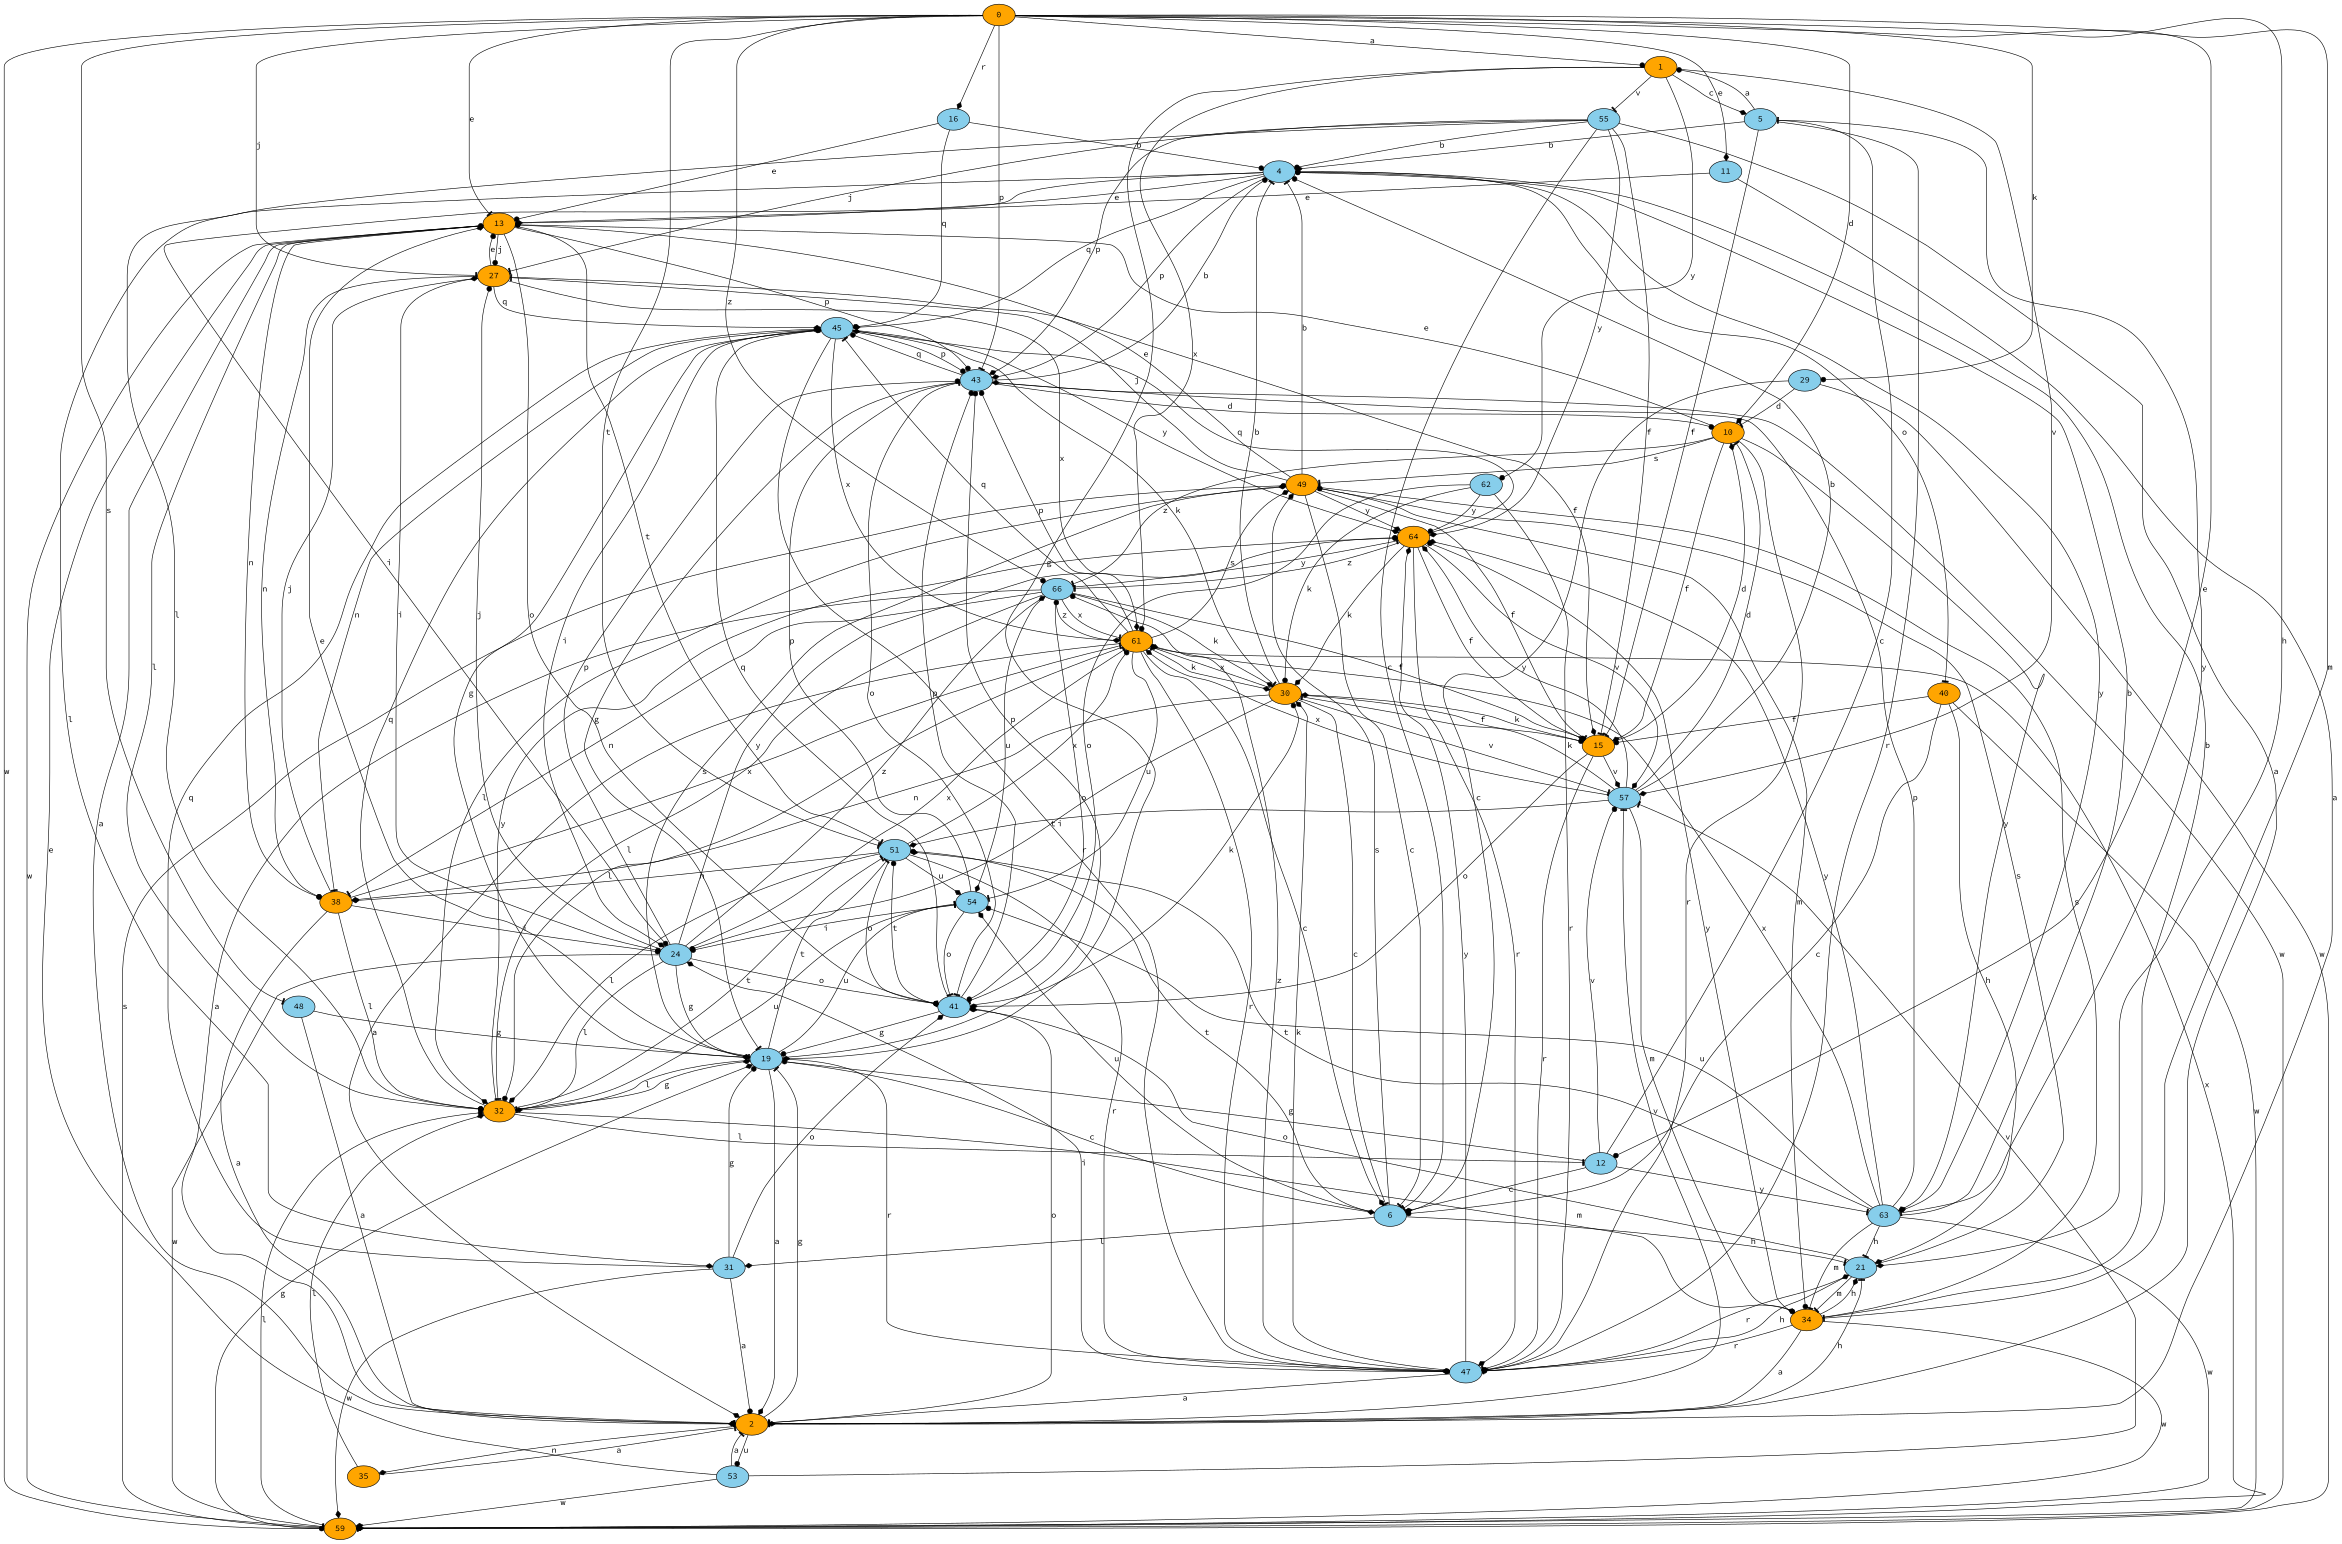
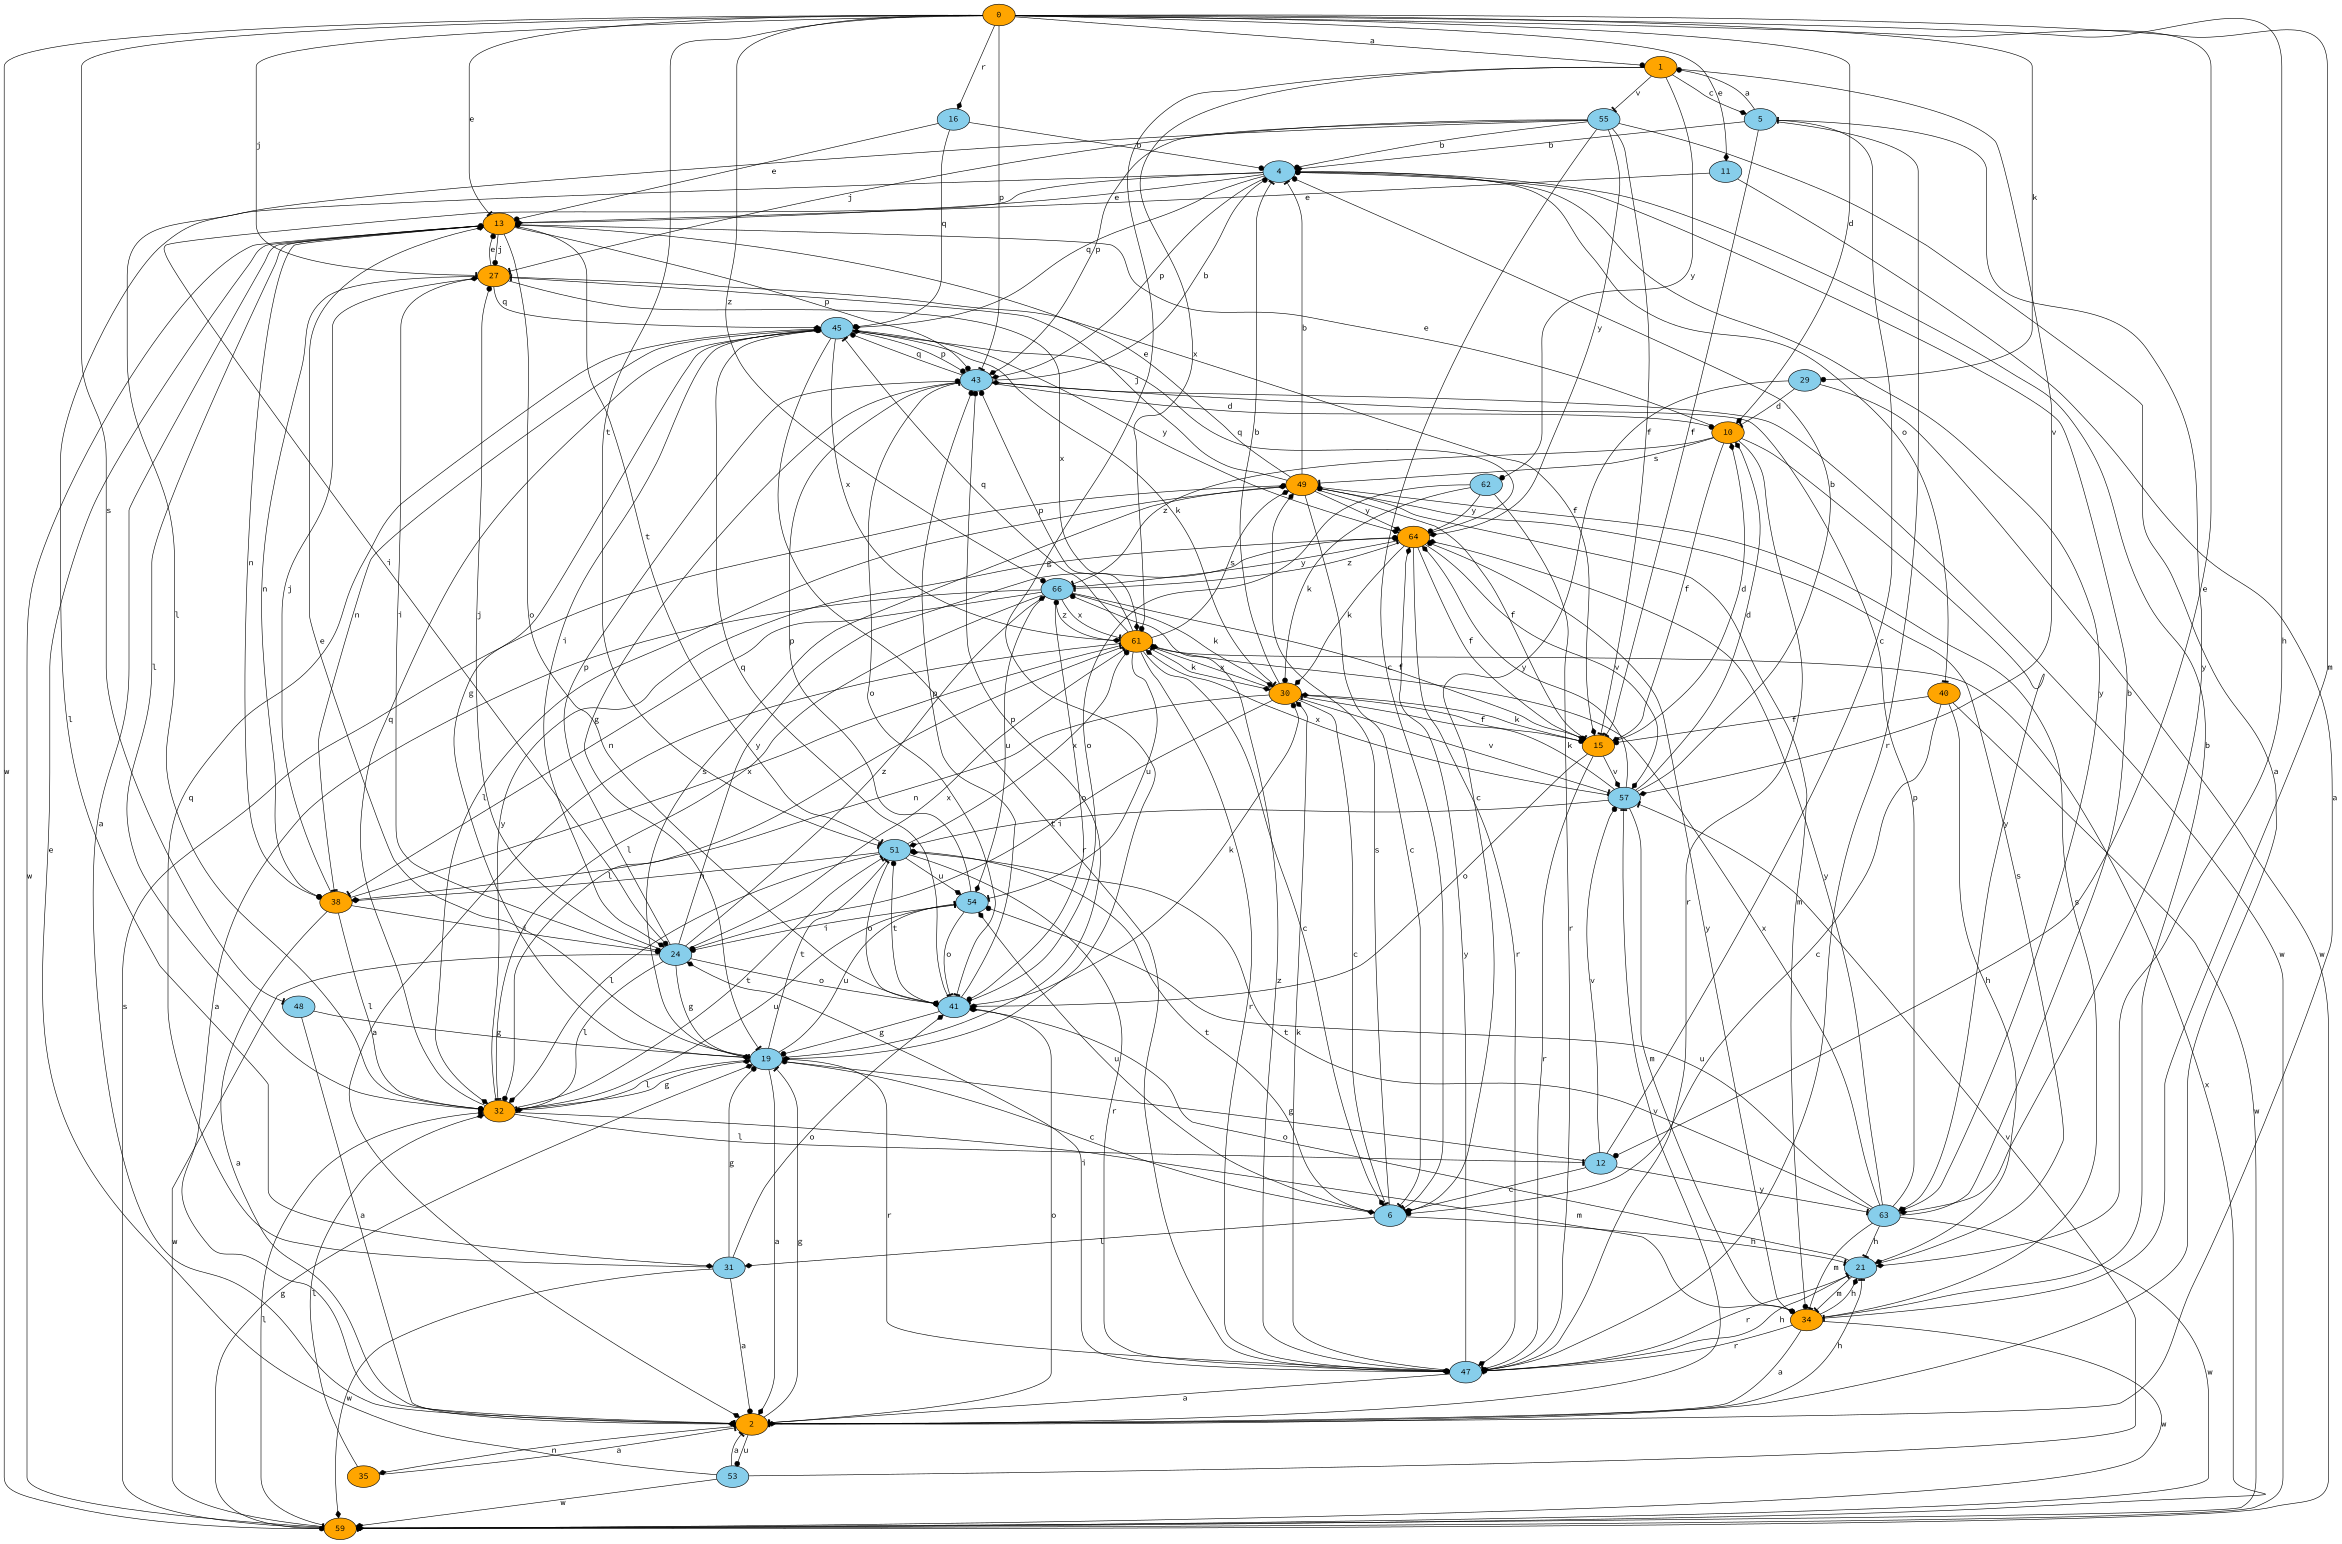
(2198, 540) -> (2199, 576)
(1738, 641) -> (1738, 643)
(1670, 1349) -> (1672, 1349)
